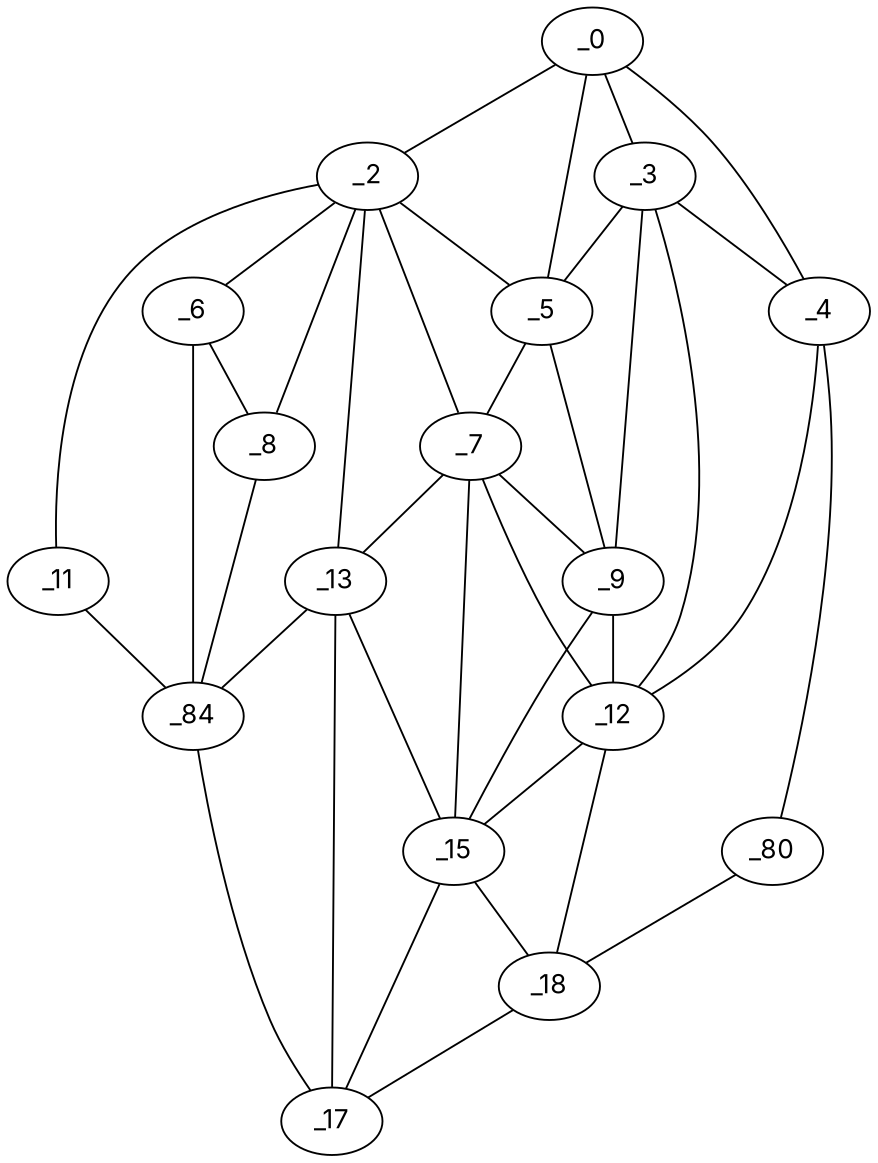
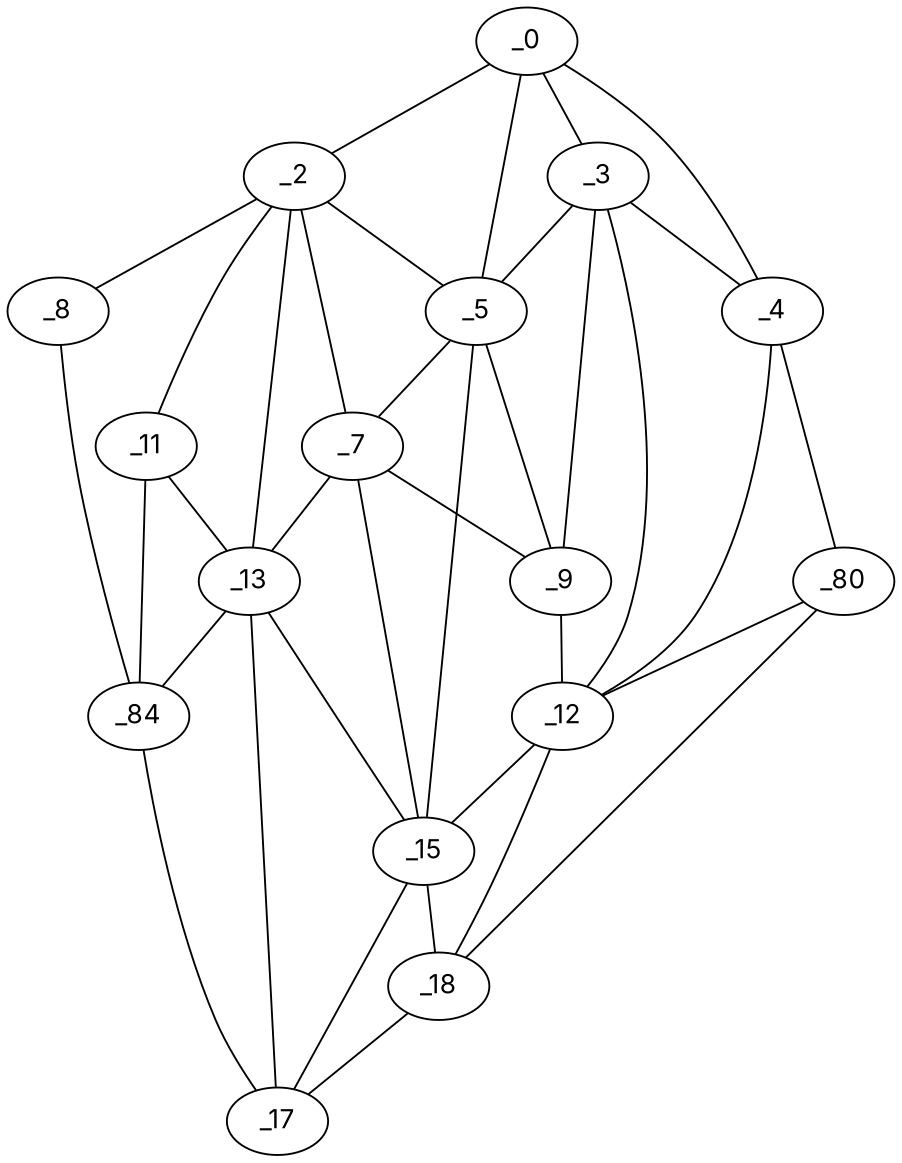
(193, 311) -> none
none -> (198, 514)
(530, 586) -> (703, 649)
(527, 713) -> (450, 581)
